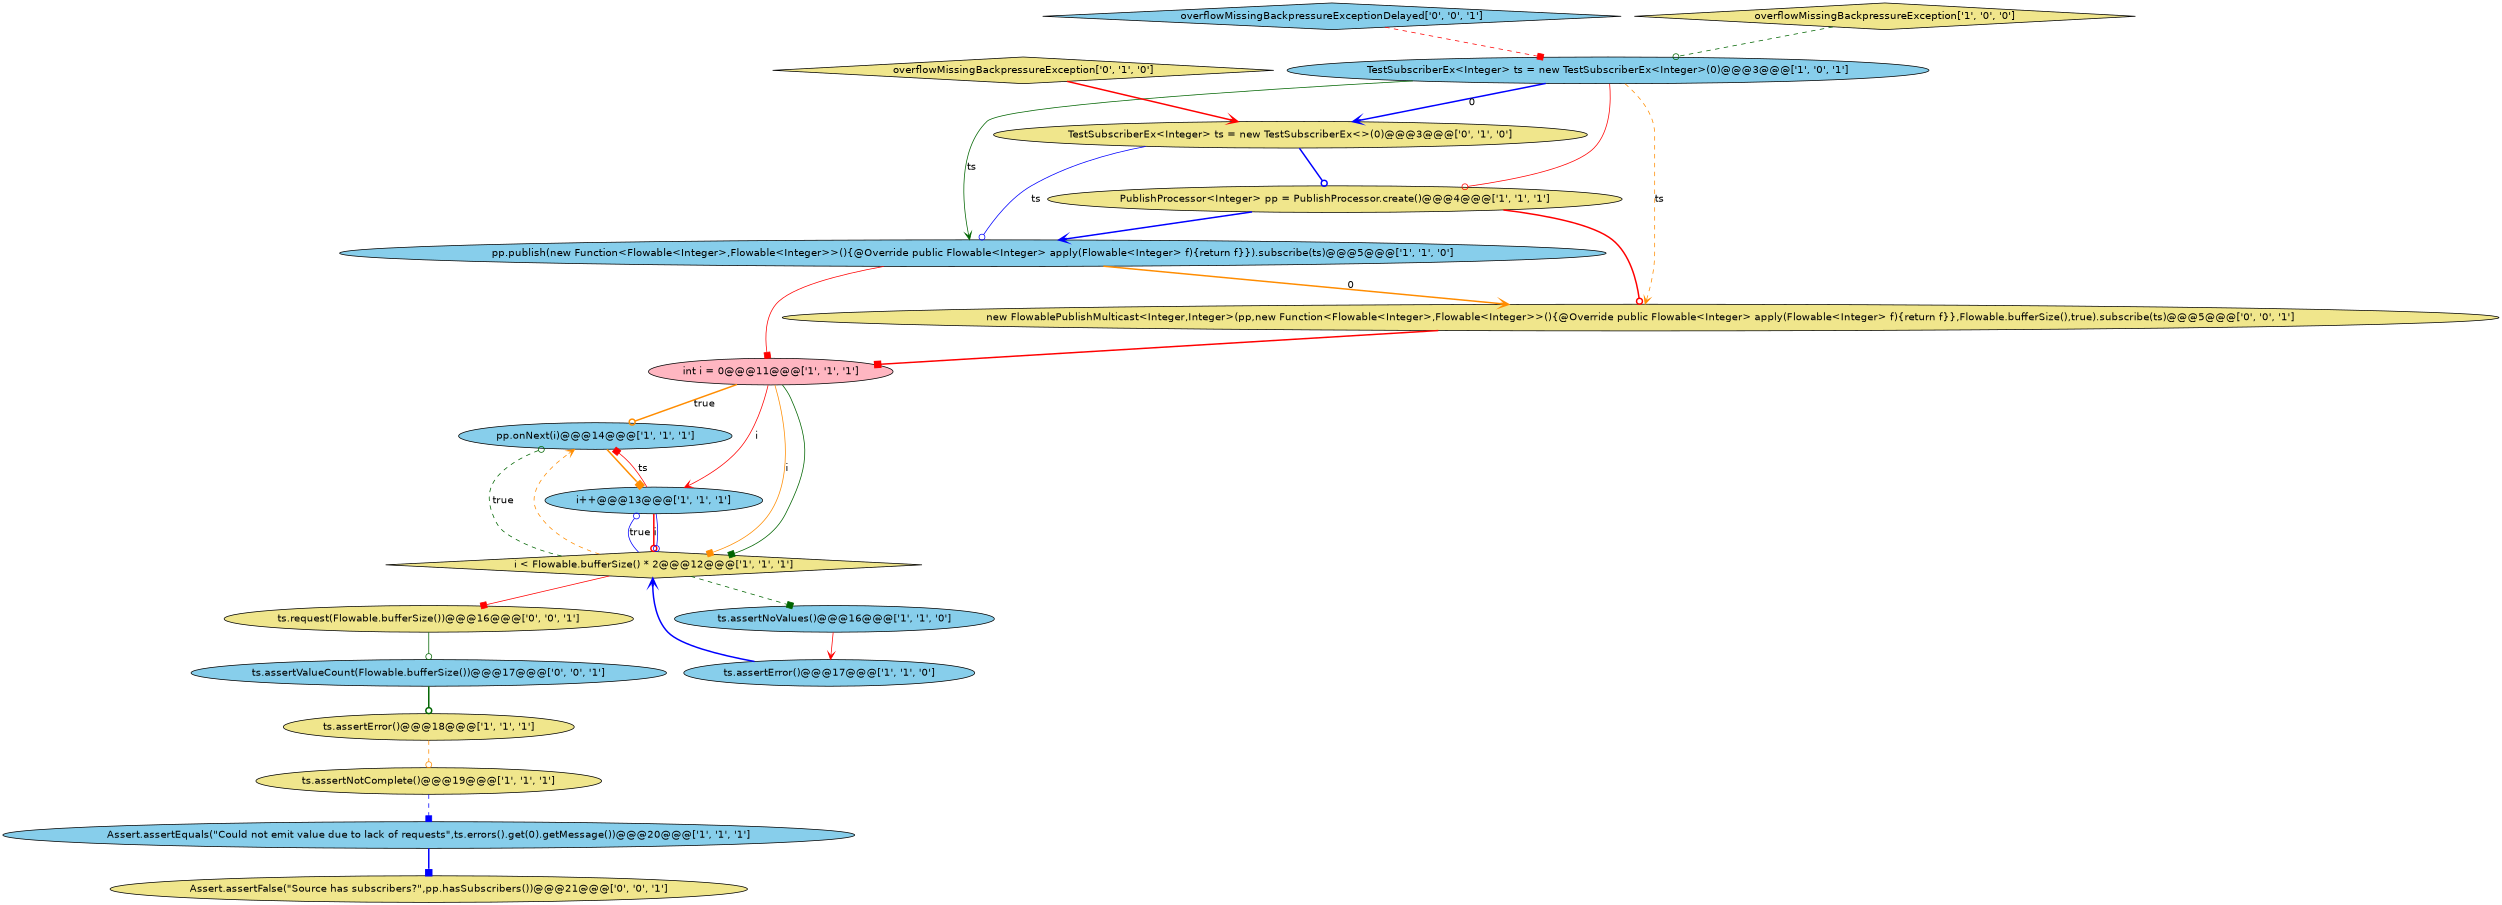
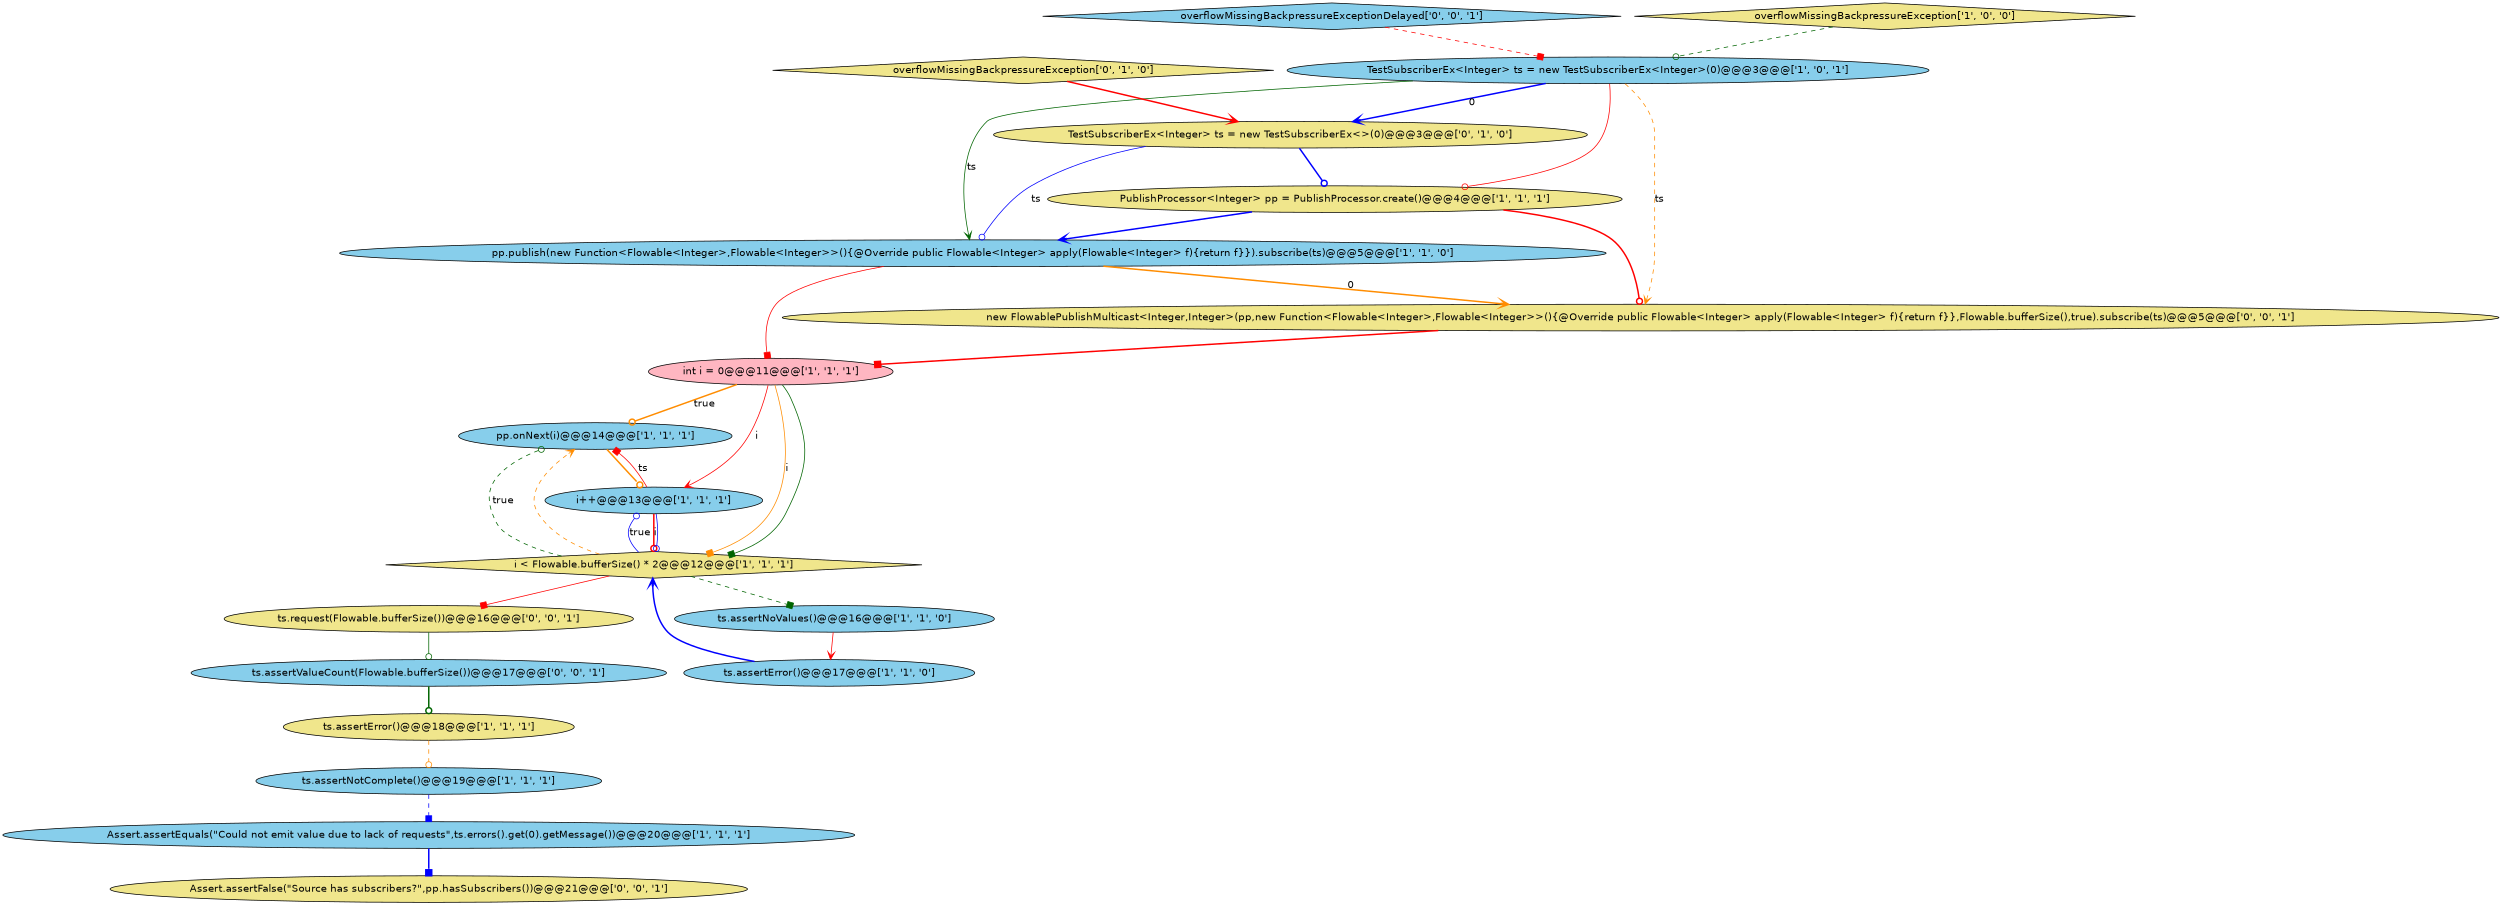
(622, 466) -> (622, 466)
(429, 781) -> (429, 781)
